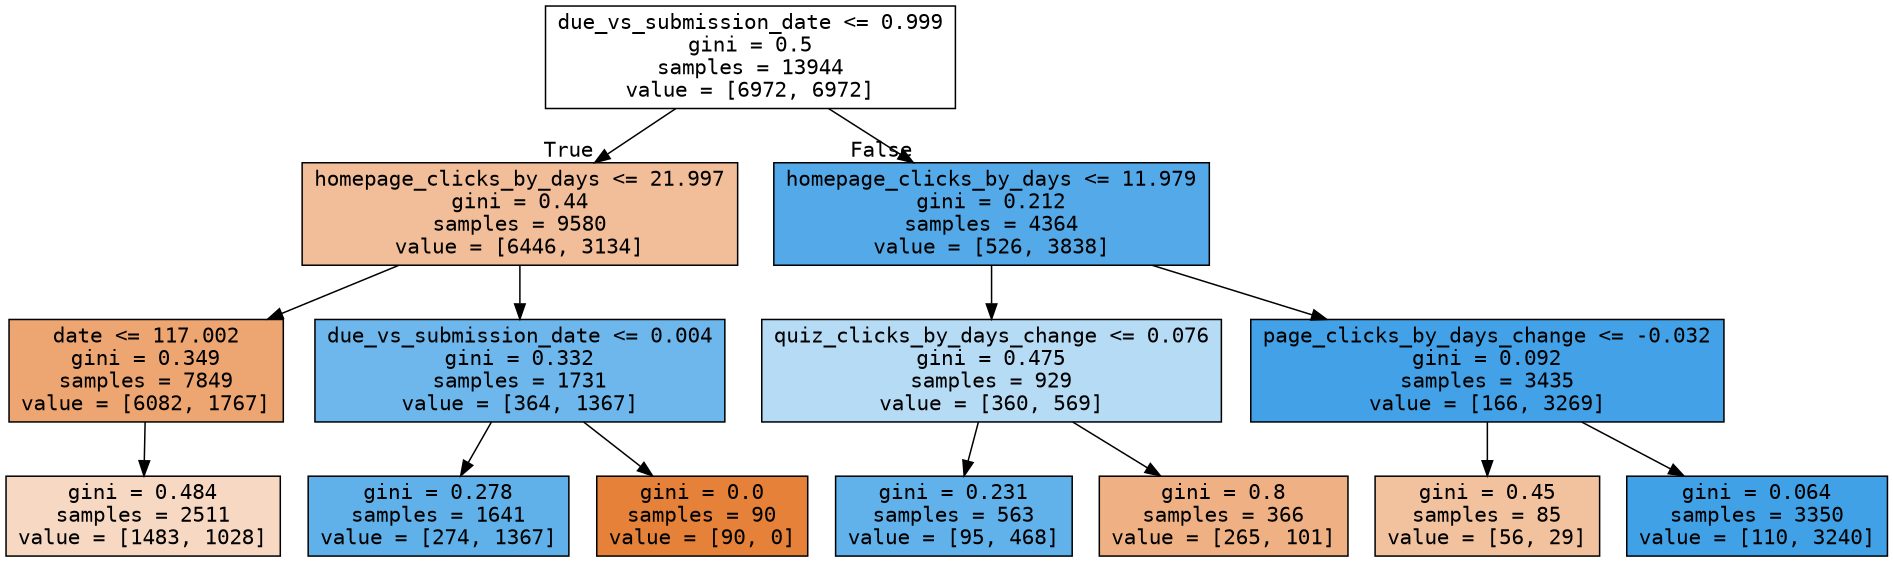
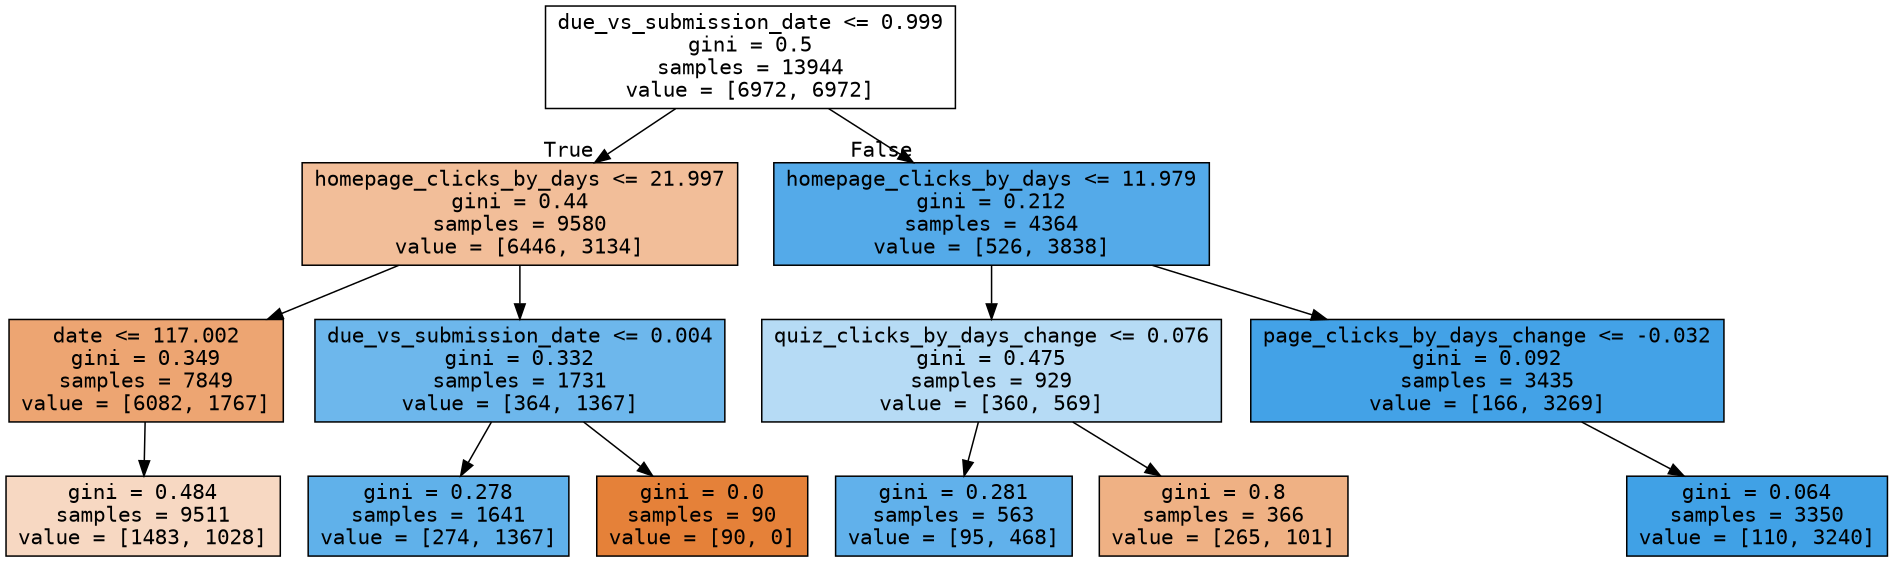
(143, 516) -> (143, 516)
(954, 516) -> (954, 516)
(1487, 516) -> none
